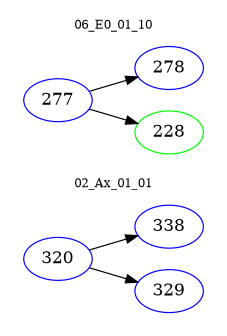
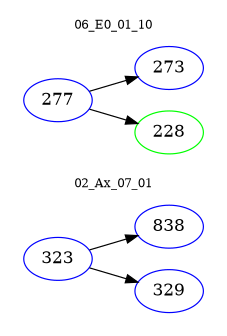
(169, 68) -> (169, 68)
(114, 184) -> (114, 184)
(169, 227) -> (169, 227)
(58, 259) -> (58, 259)
